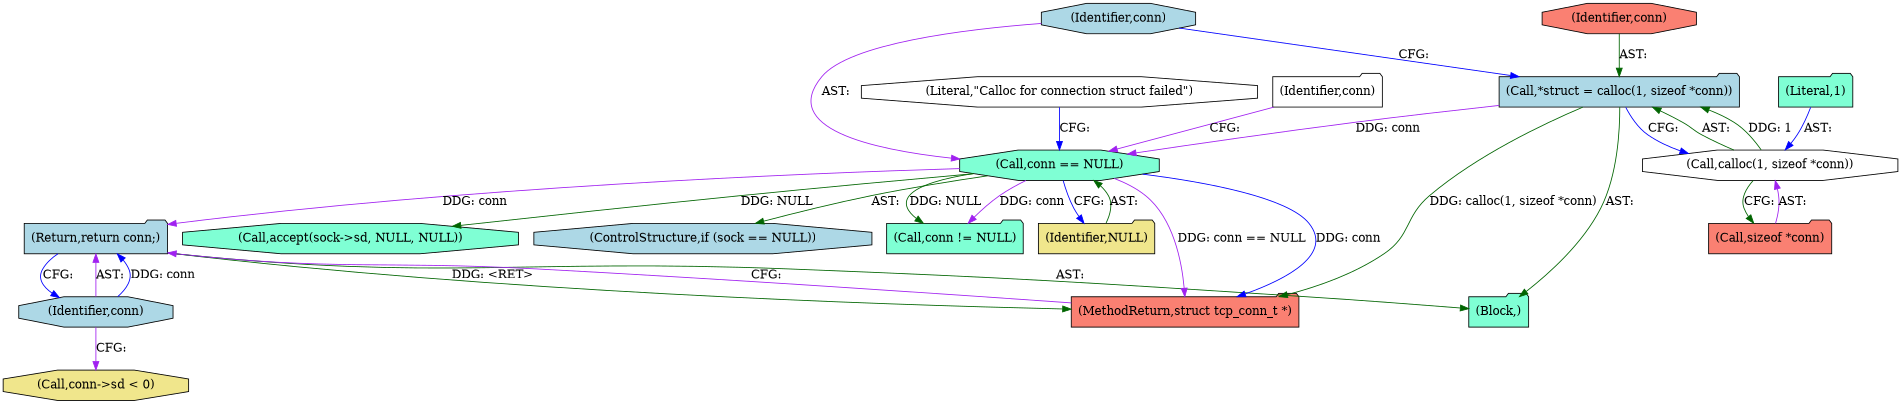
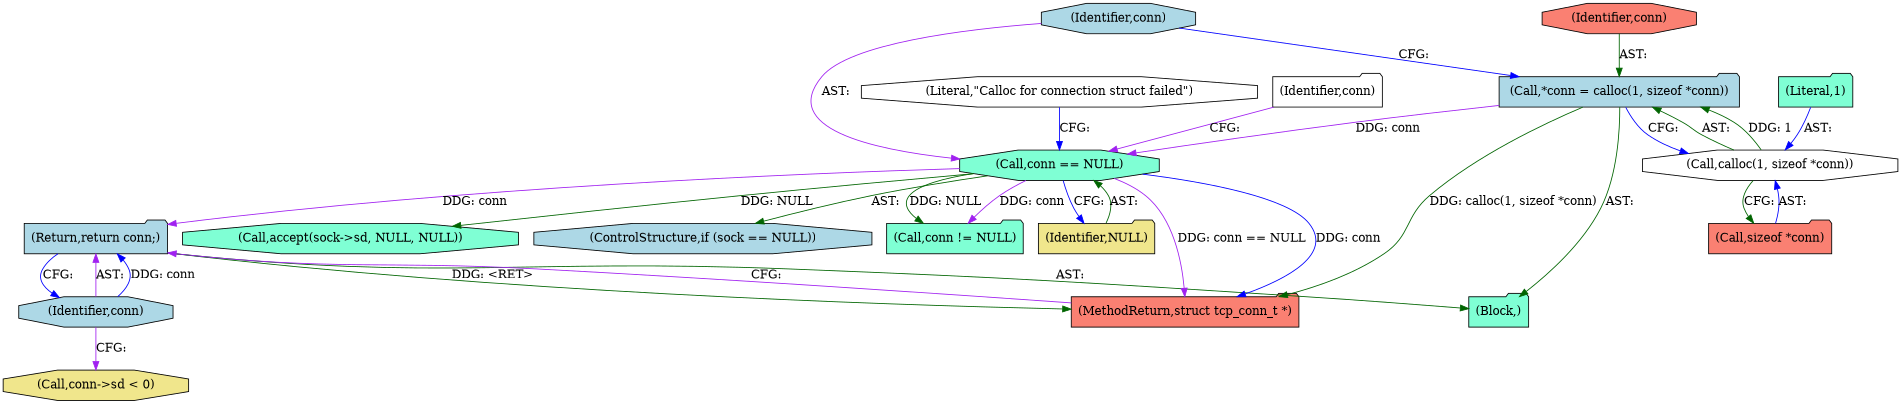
(1619, 92) -> (1619, 92)
(1779, 206) -> (1779, 206)
